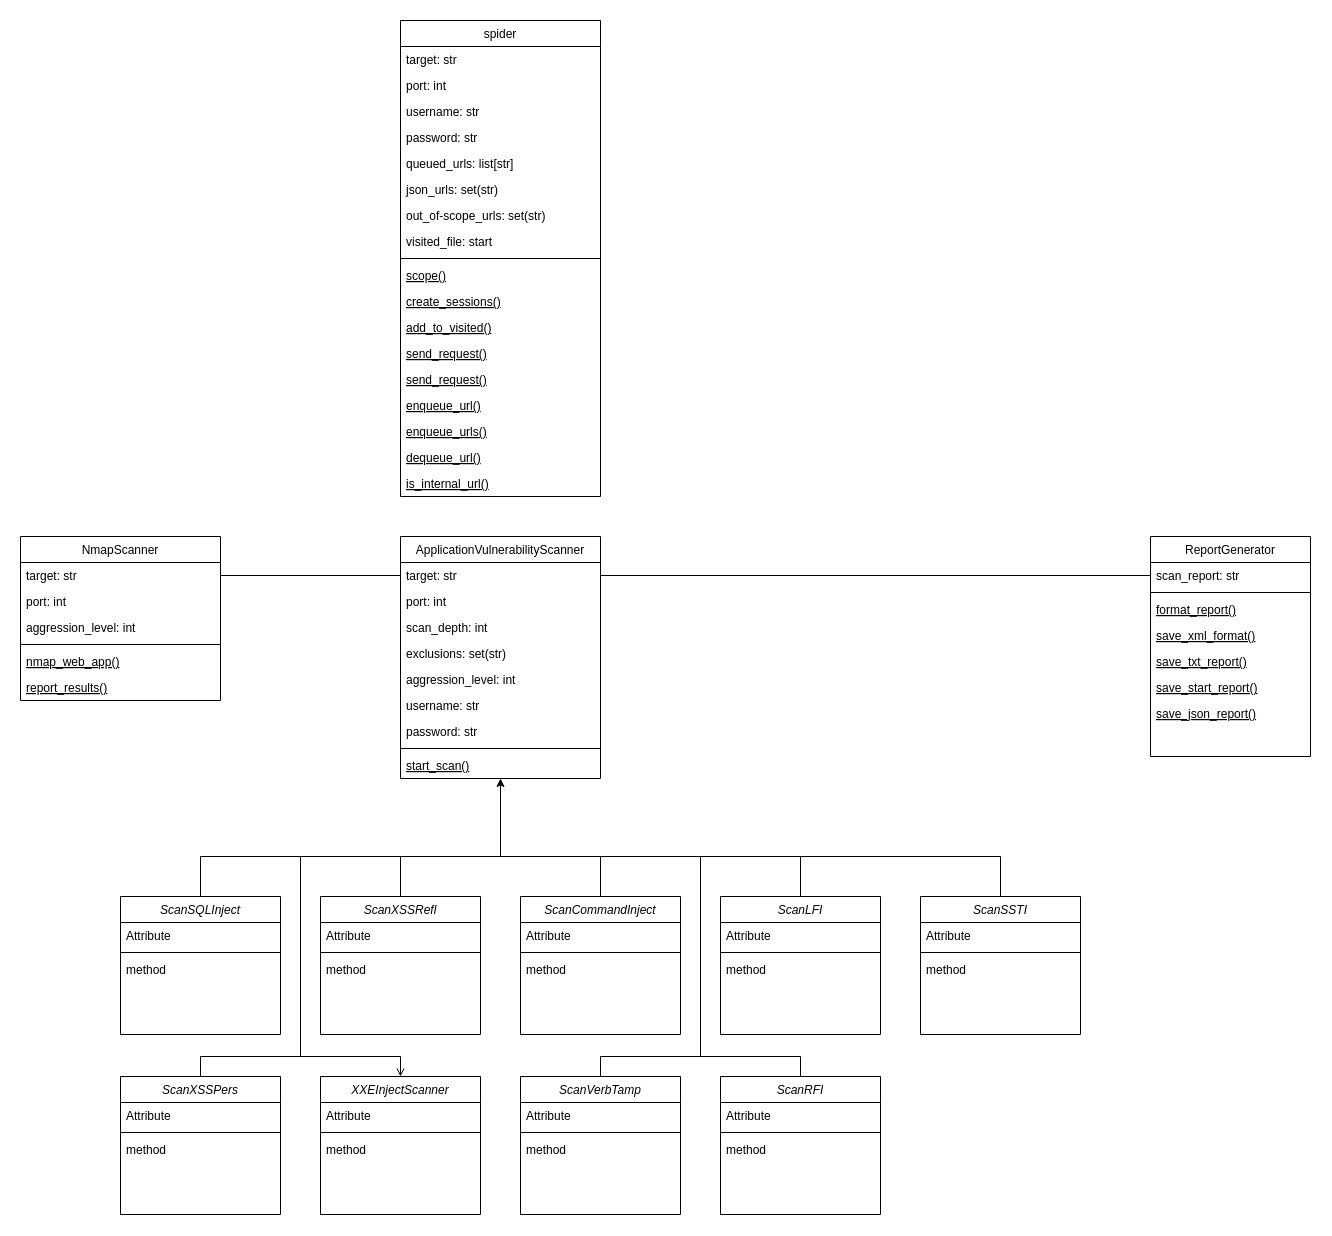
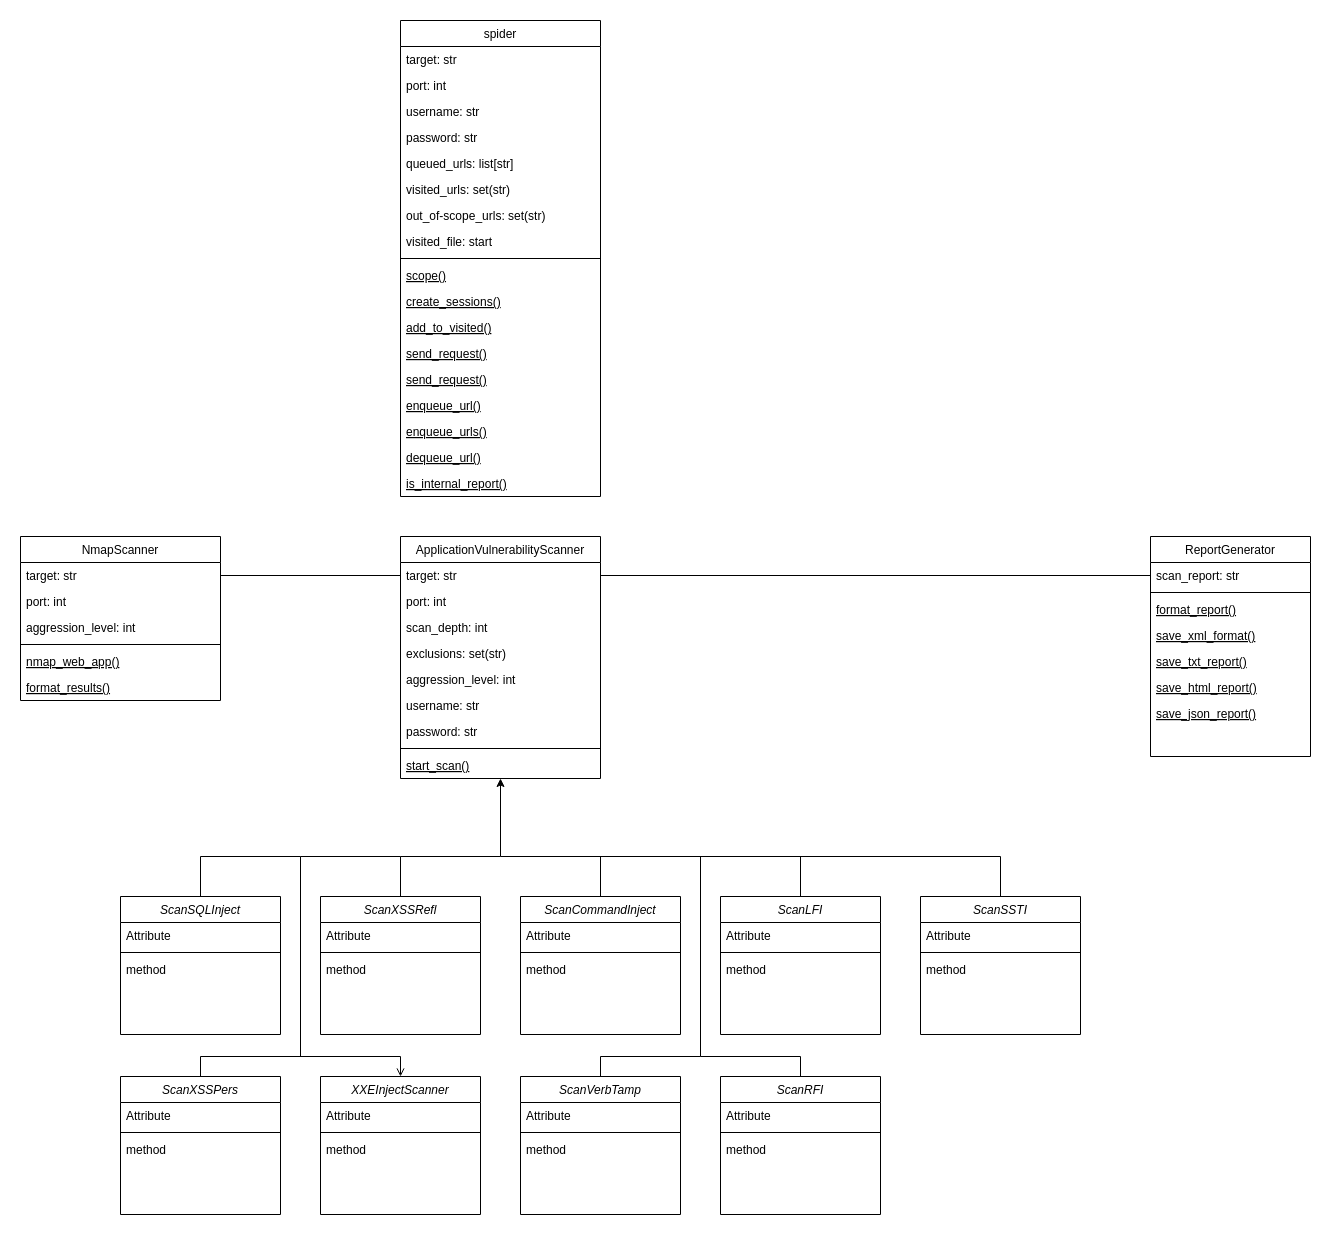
(465, 190) -> (472, 190)
(457, 484) -> (469, 484)
(78, 688) -> (78, 688)
(1220, 688) -> (1215, 688)
